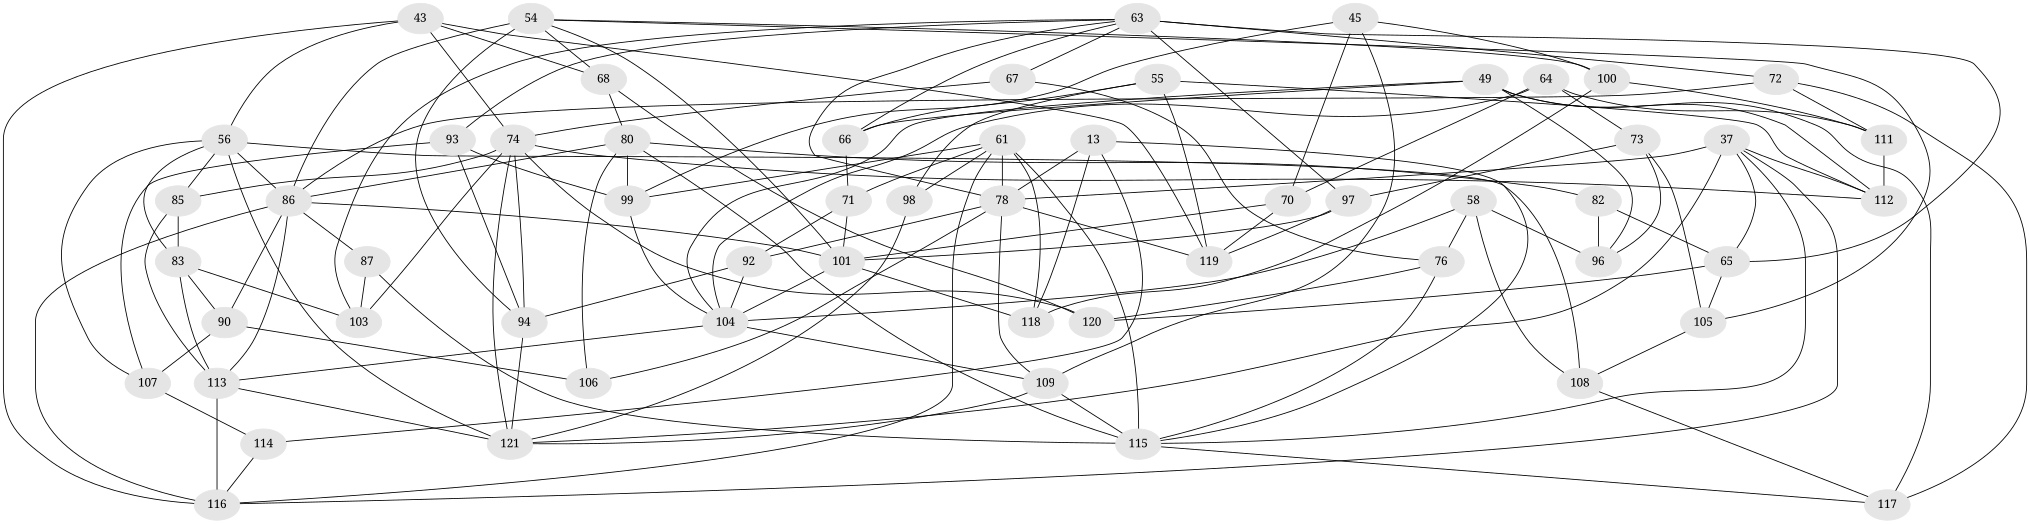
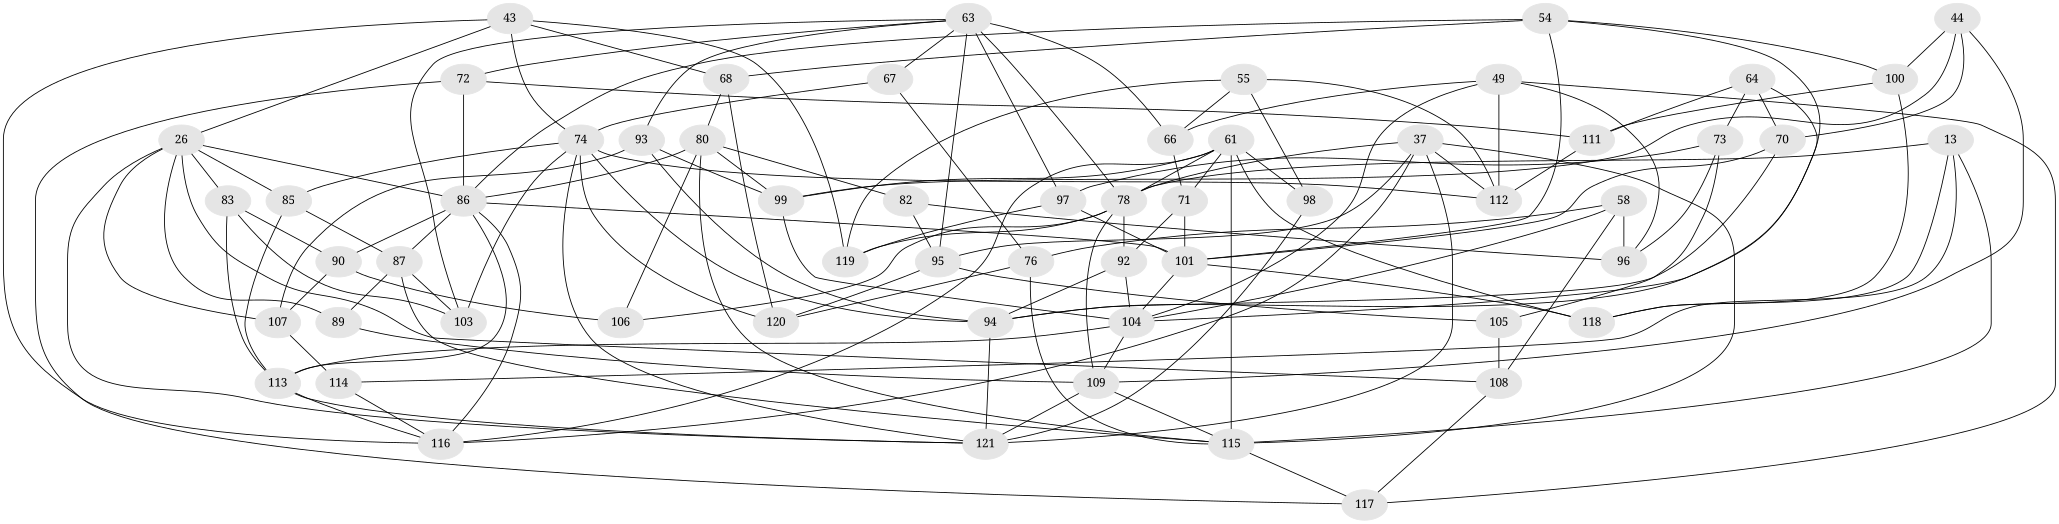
(1355, 19) -> (1957, 19)
(1574, 53) -> none
(225, 140) -> (182, 140)
(178, 228) -> (344, 231)
(1244, 235) -> (1421, 298)
(1727, 262) -> (938, 262)
none -> (339, 323)
